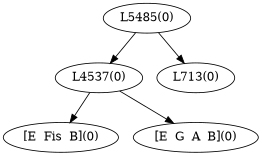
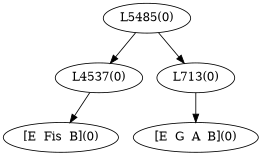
(143, 105) -> (196, 104)
